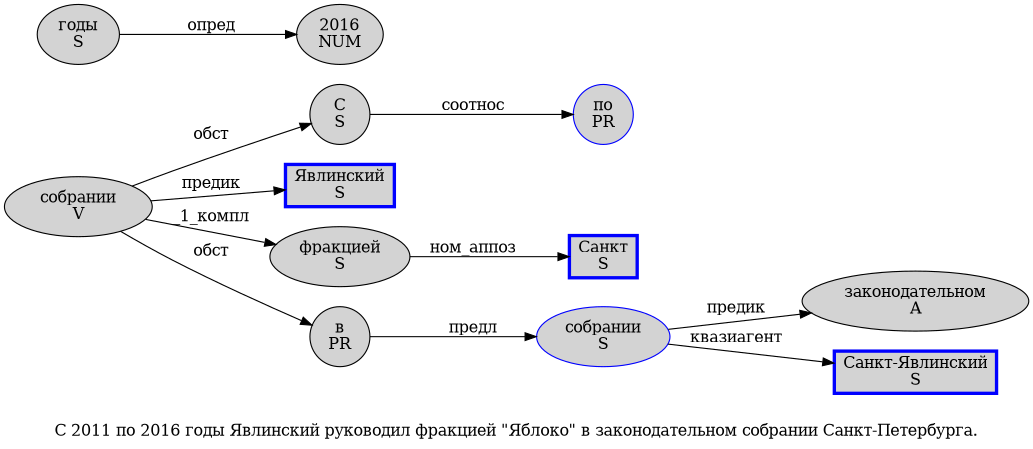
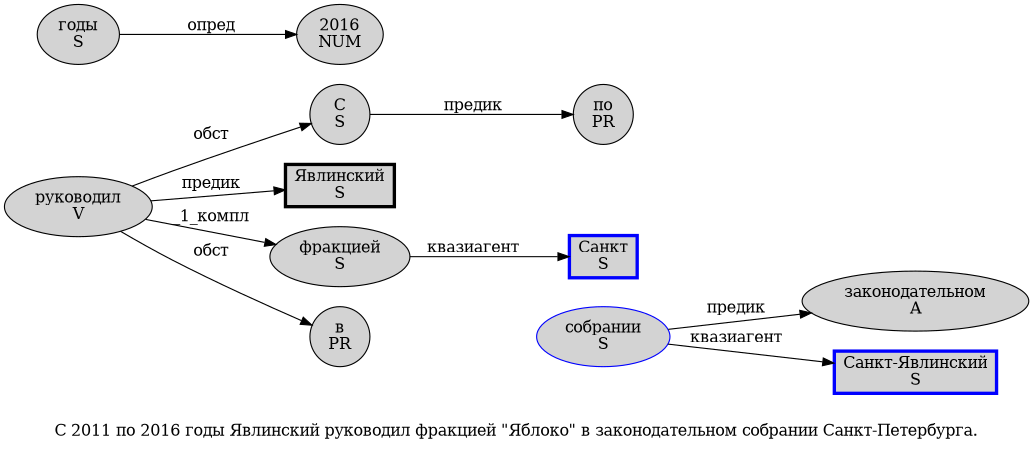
(473, 106) -> (473, 106)
(603, 114) -> (603, 114)
(340, 186) -> (340, 186)
(78, 207) -> (78, 207)
(473, 248) -> (473, 248)
(447, 337) -> none
